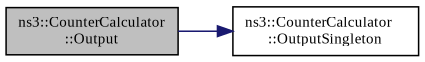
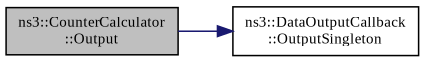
(326, 31) -> (326, 31)
